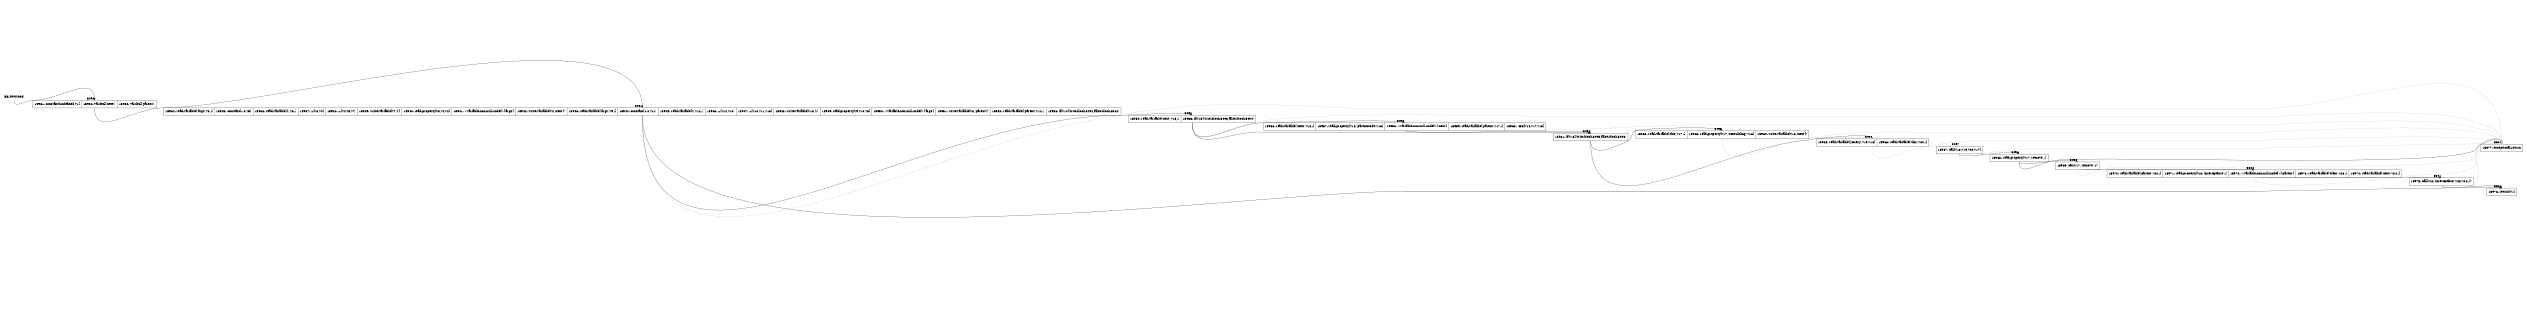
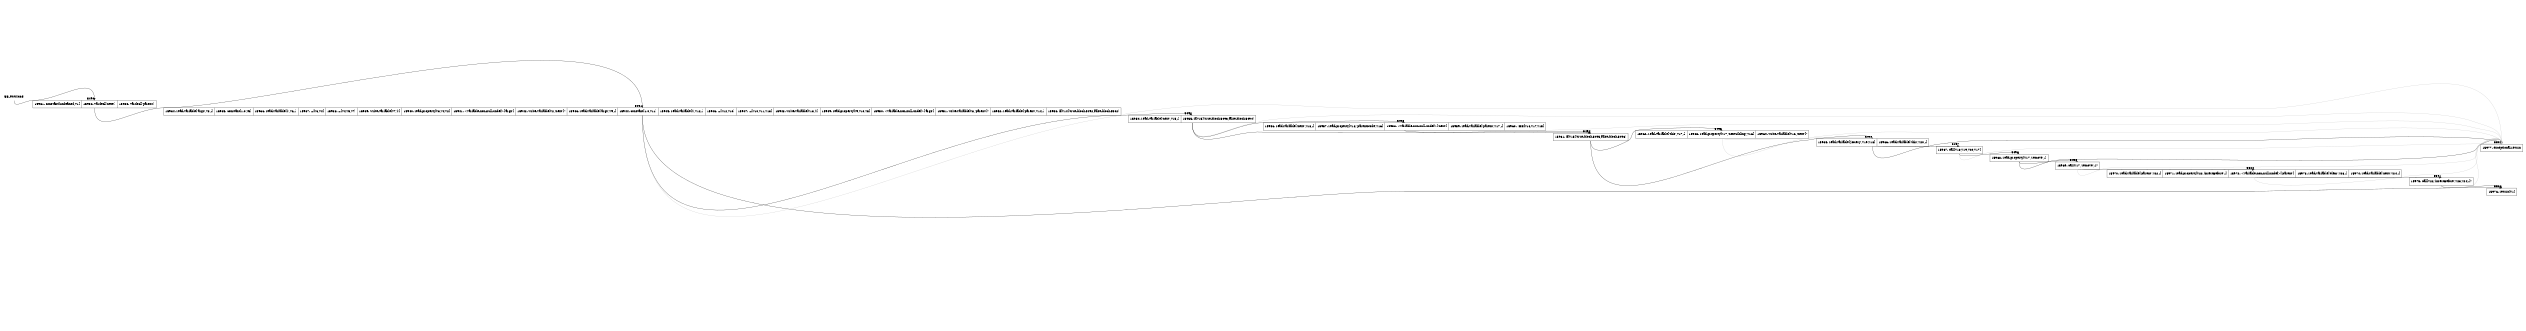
(2182, 140) -> (2182, 140)
(1915, 146) -> (1915, 146)
